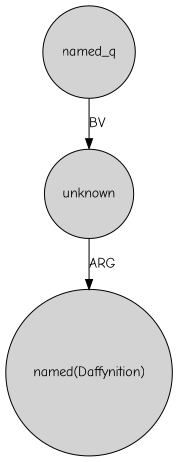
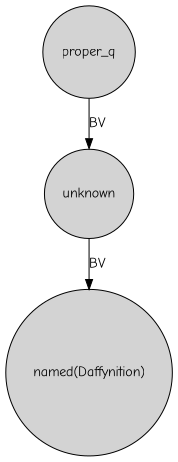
(89, 52) -> (89, 52)
(103, 264) -> (98, 264)
